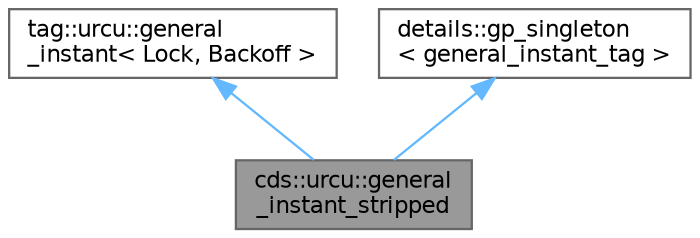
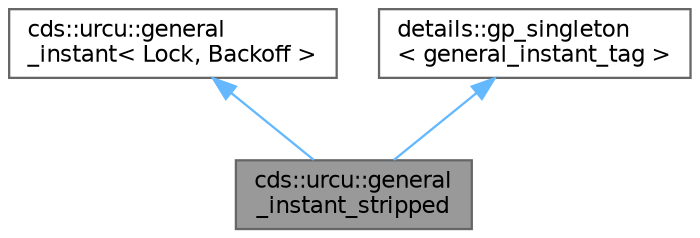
(173, 44) -> (173, 44)
